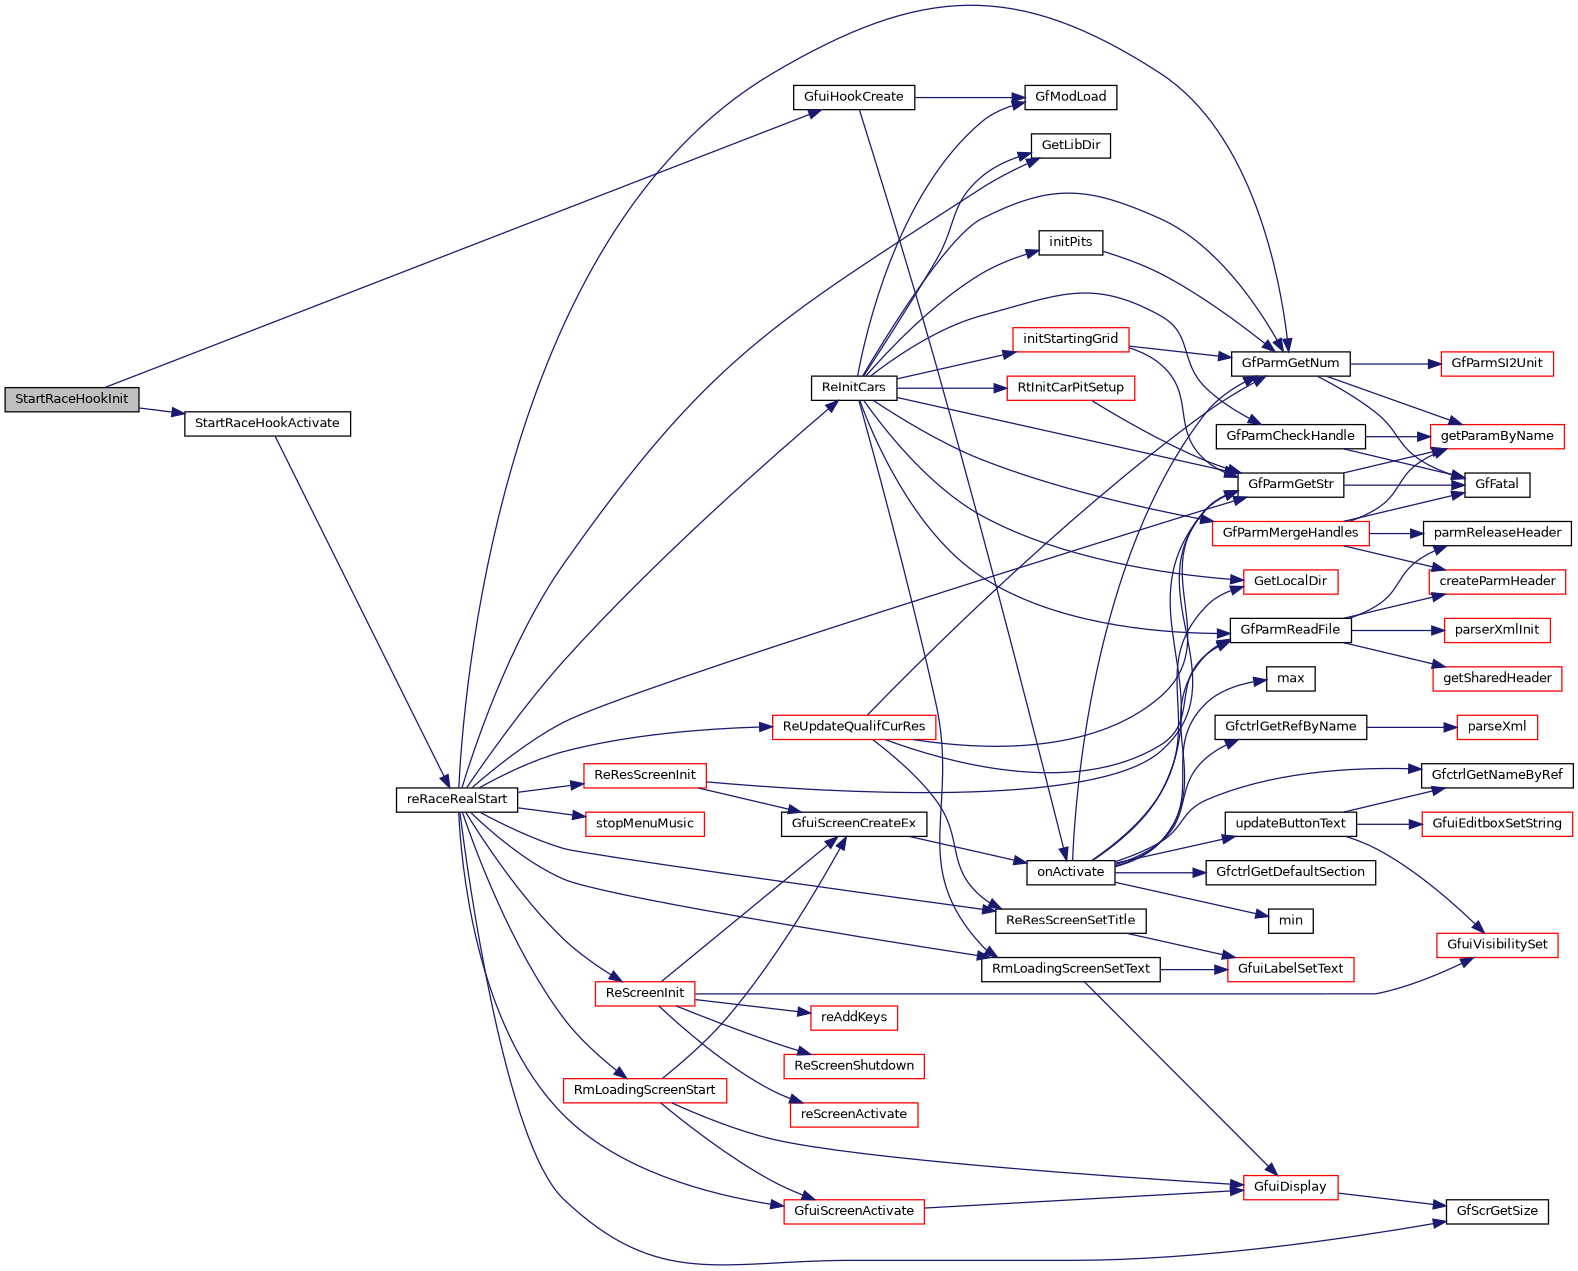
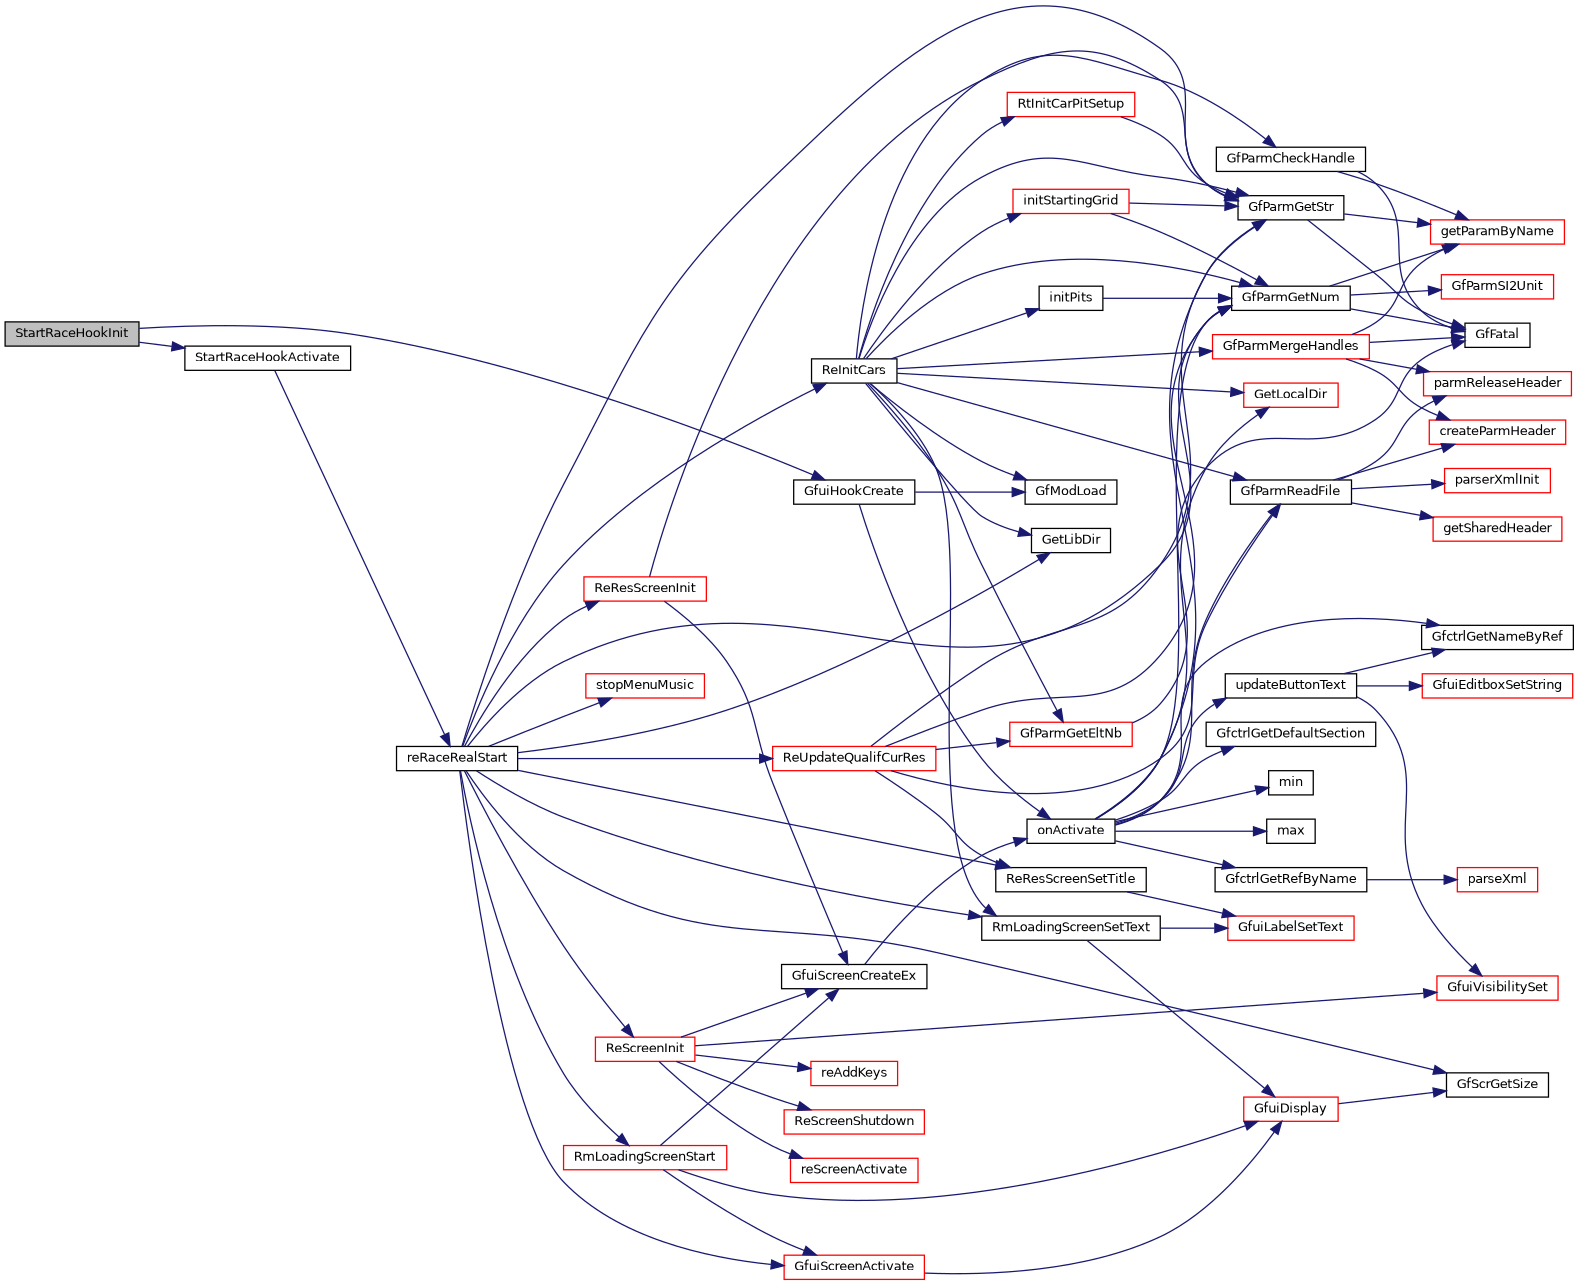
(1497, 534) -> (1497, 384)
none -> (1071, 734)
